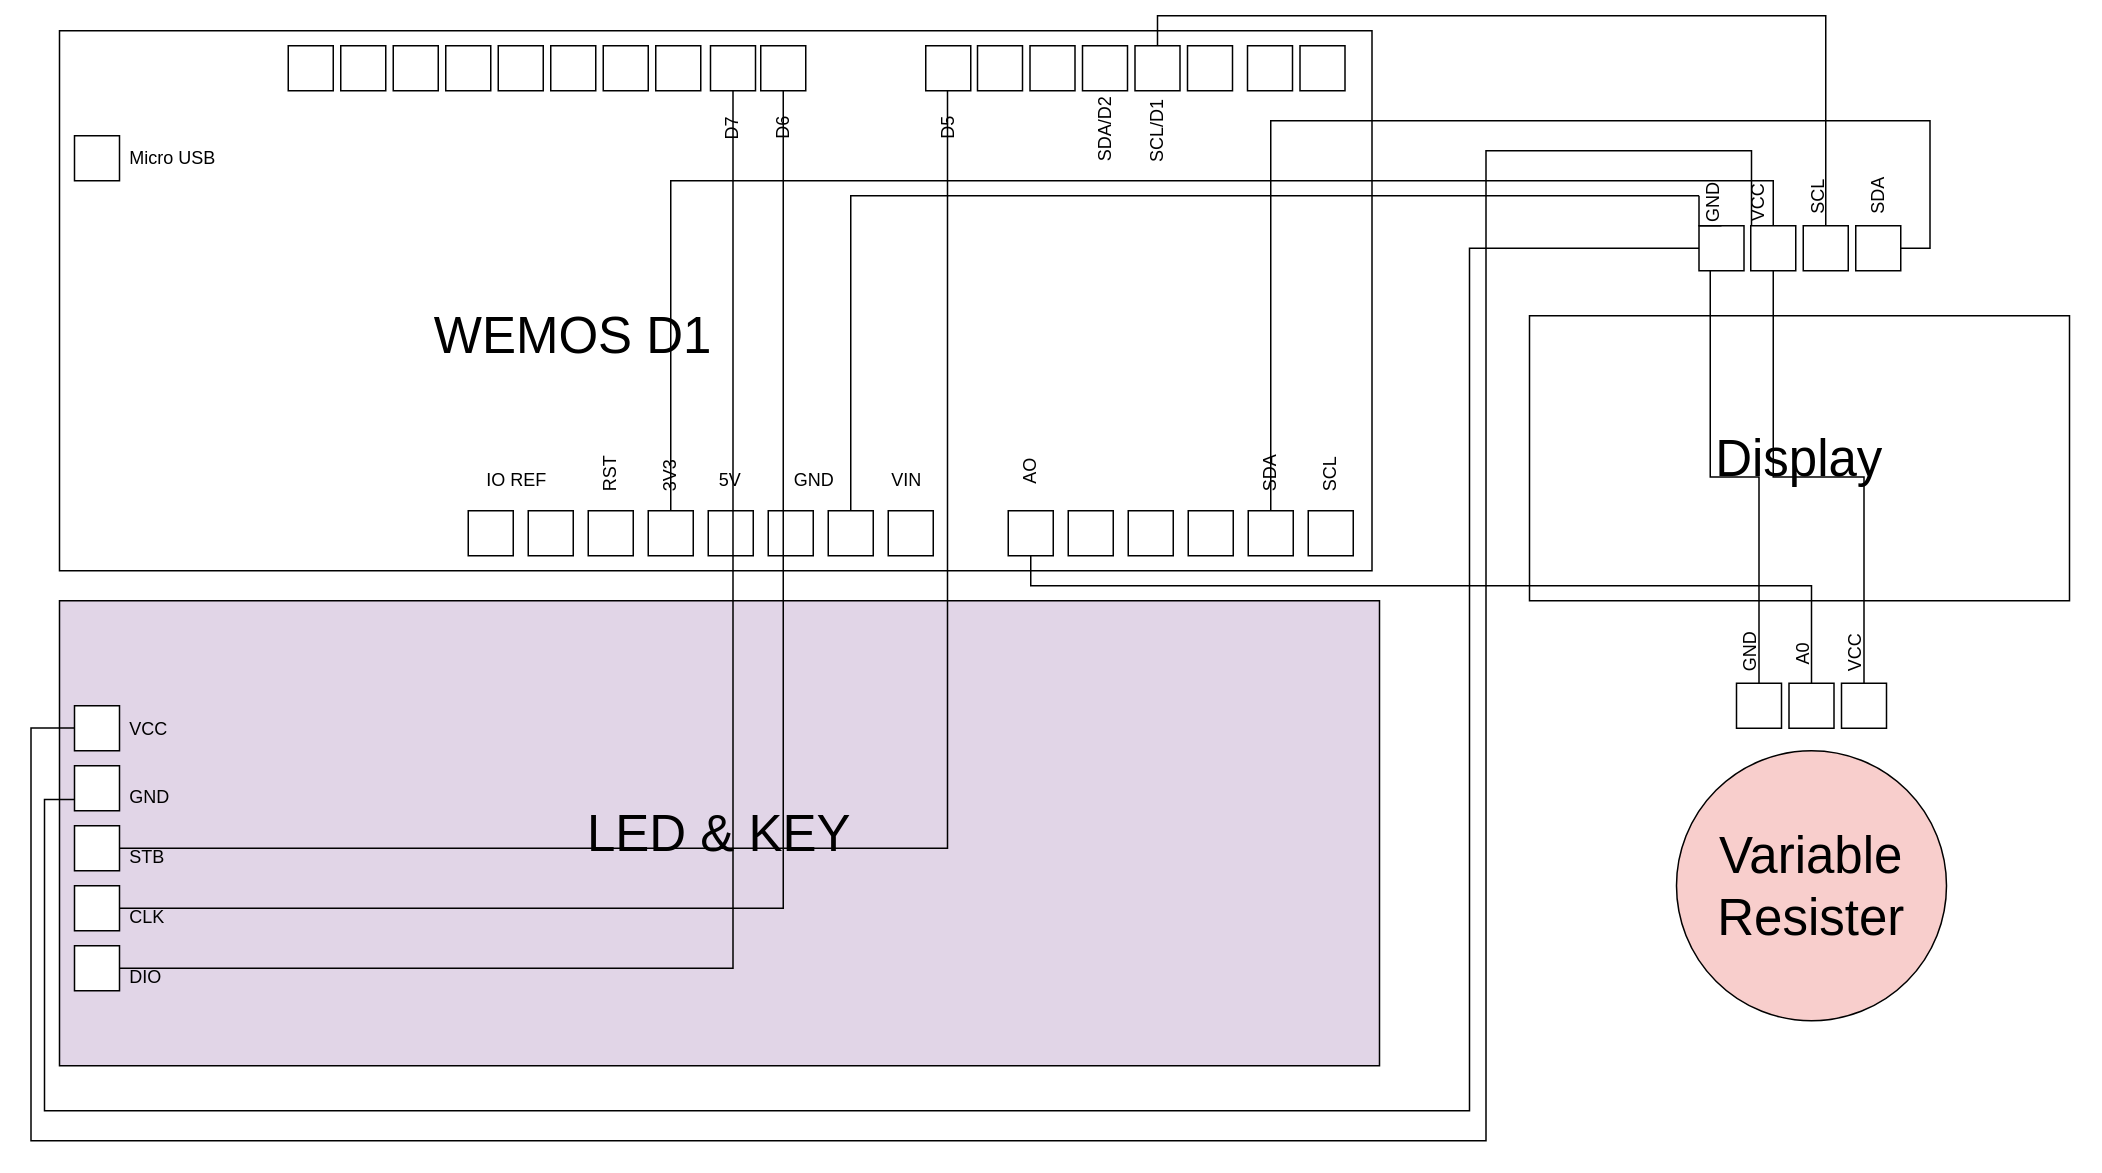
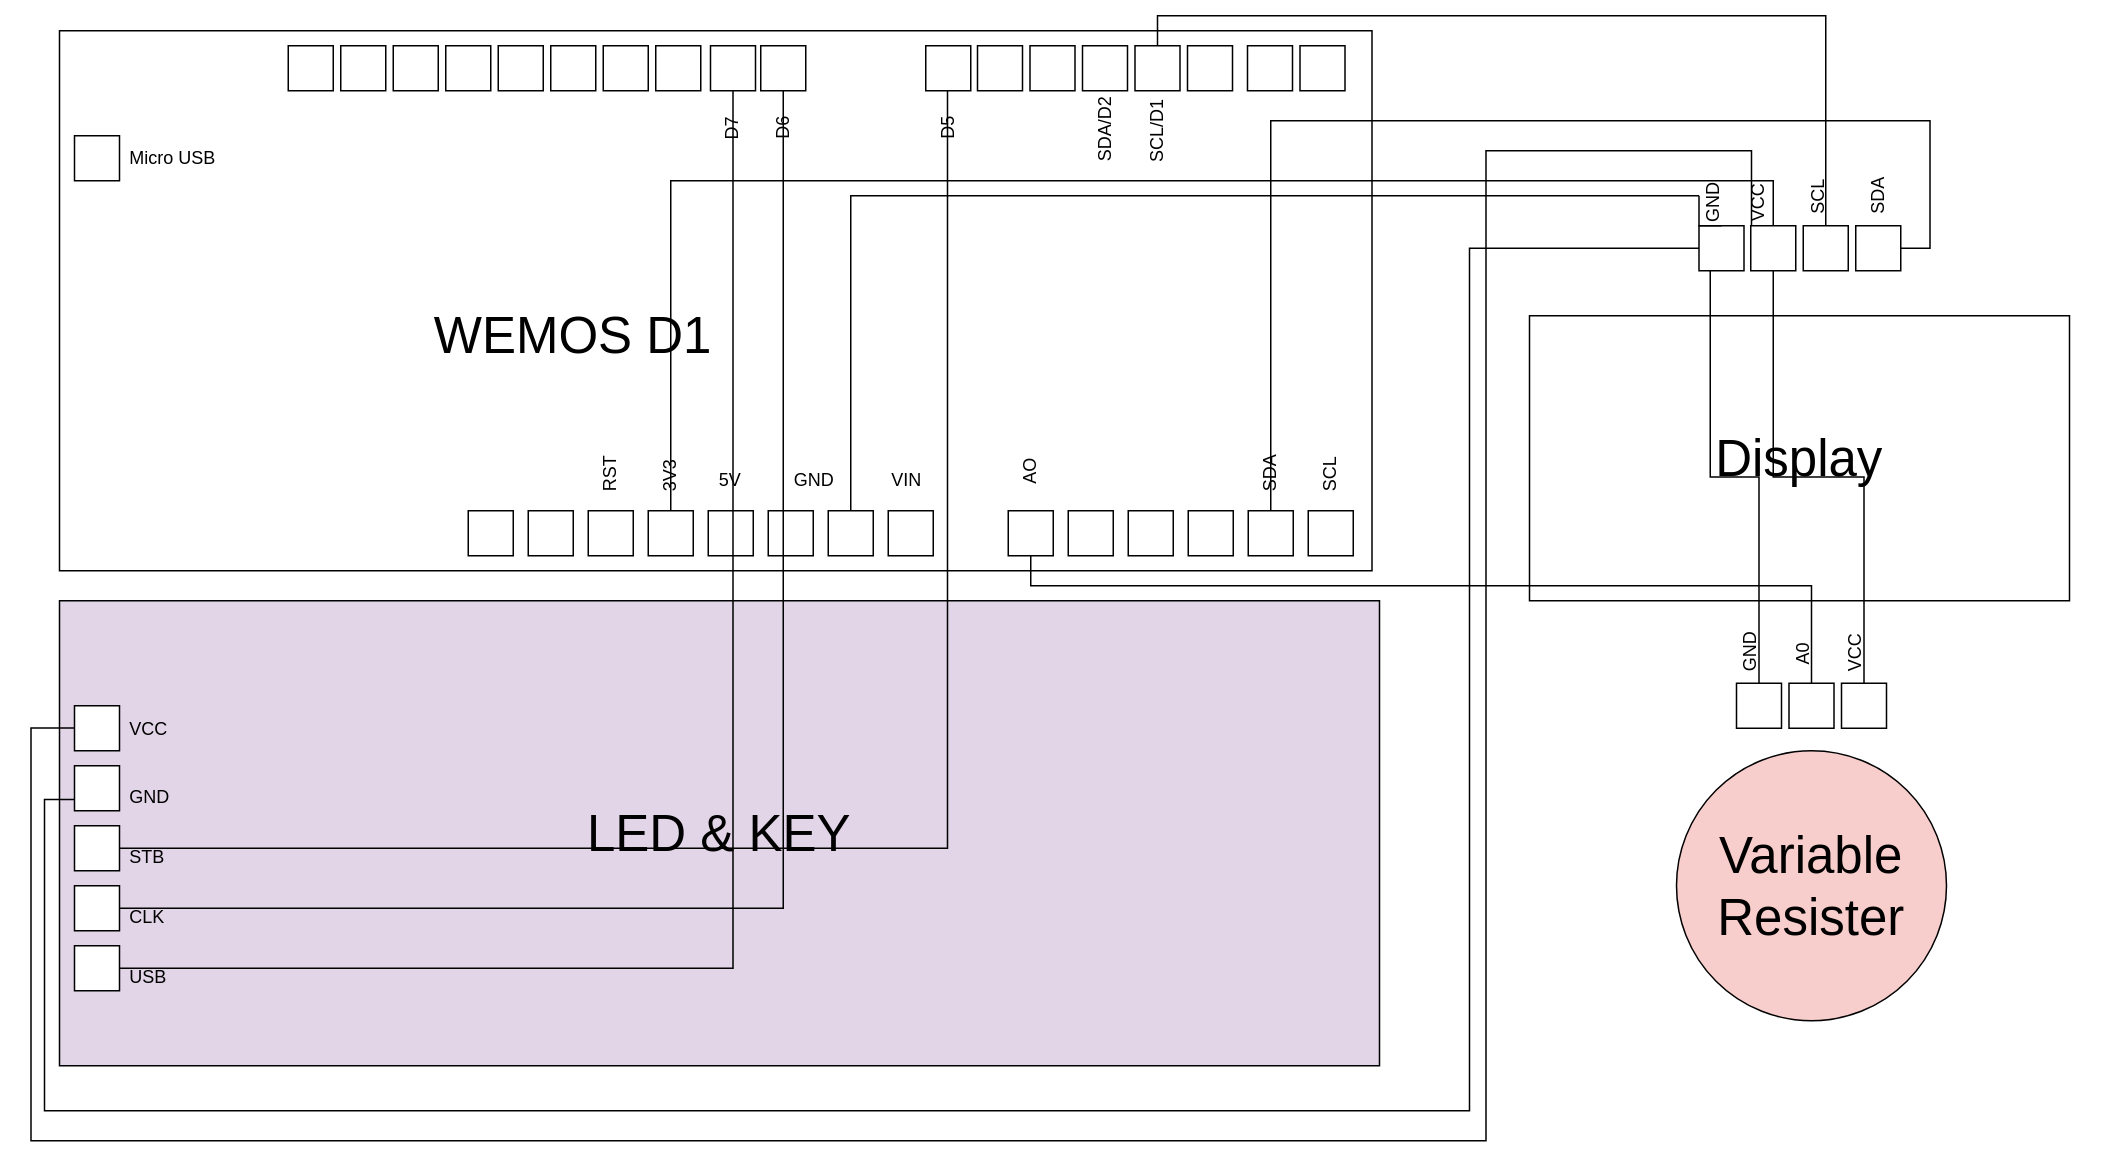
(528, 481) -> none
(173, 966) -> (173, 966)
